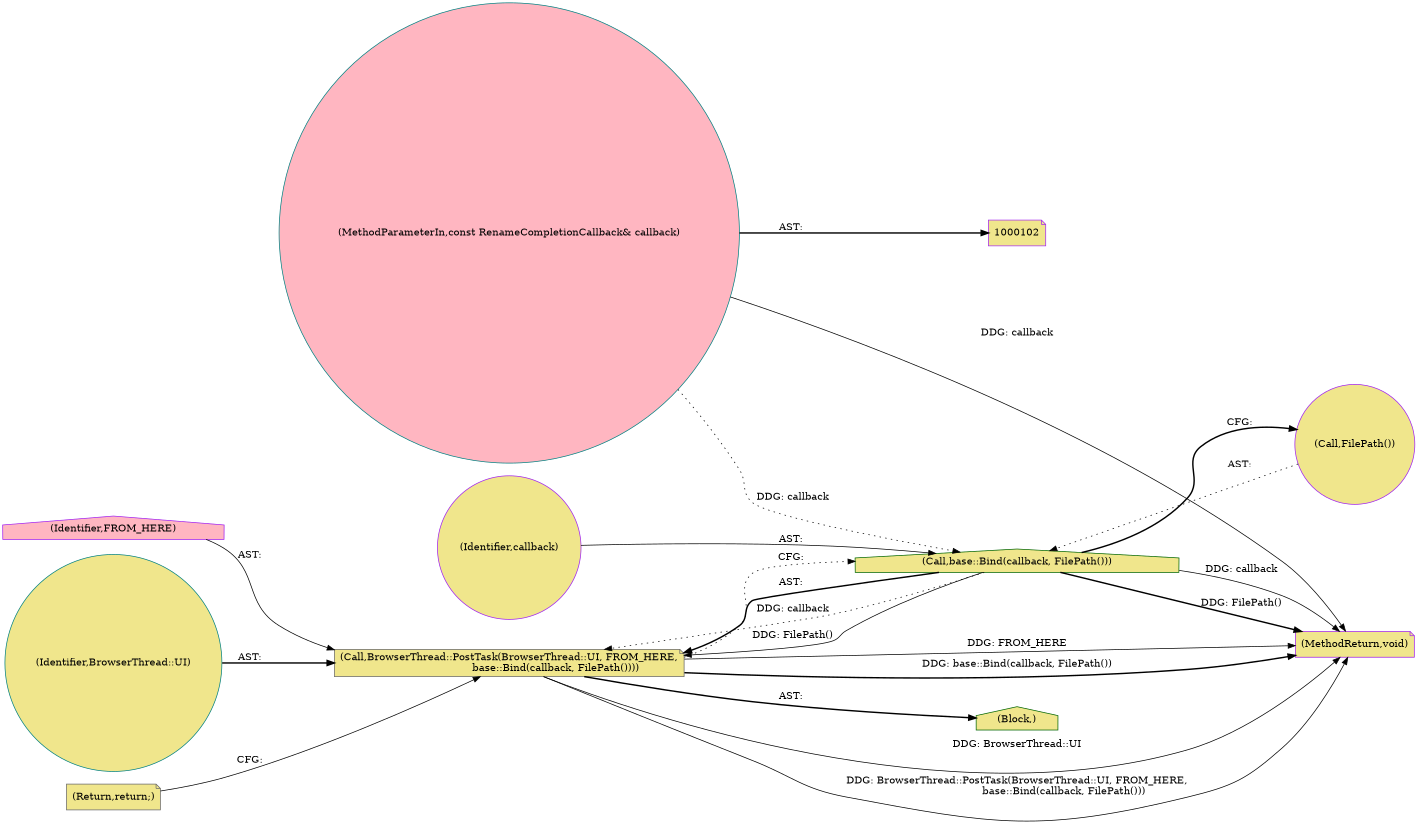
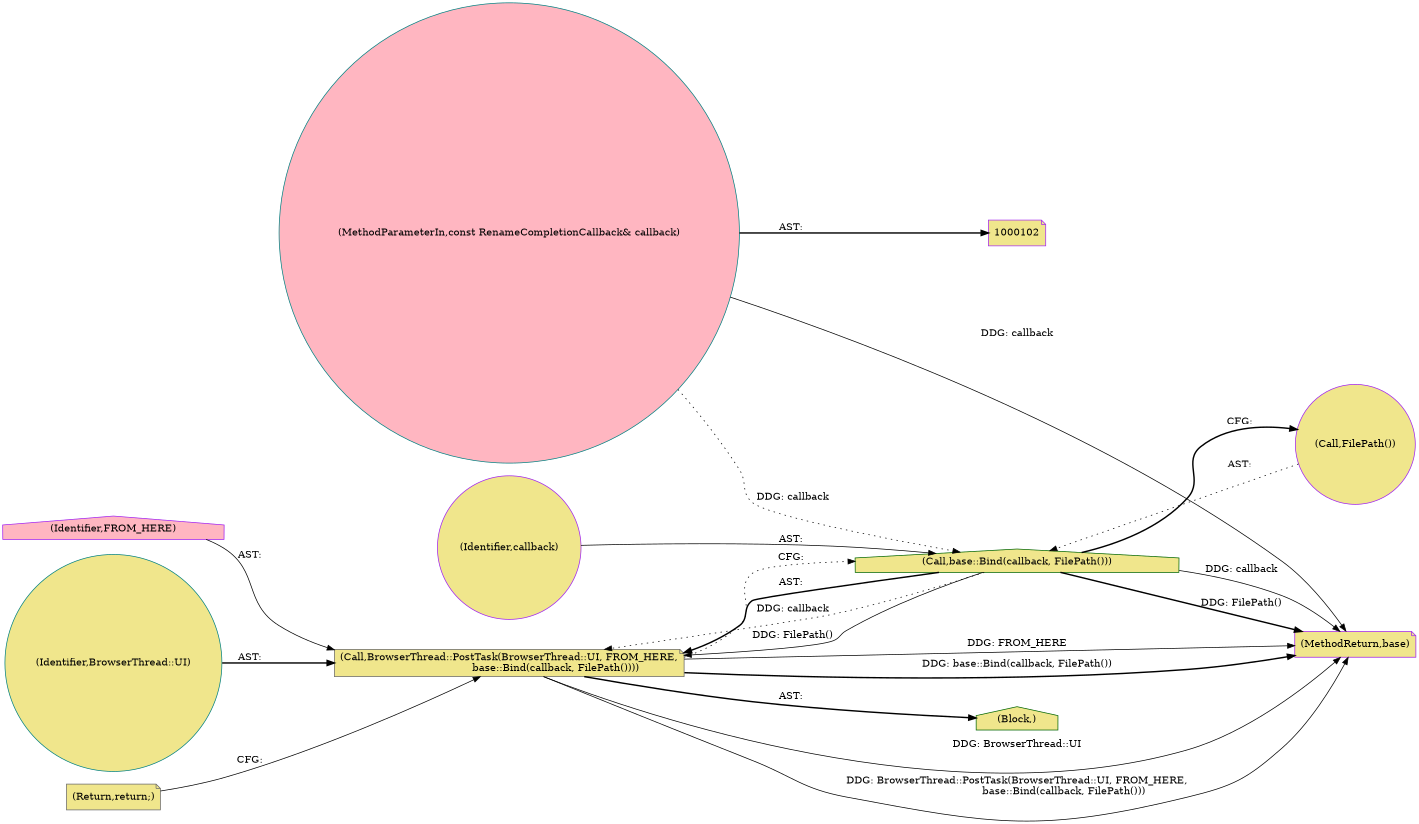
(1355, 644) -> (1355, 644)
